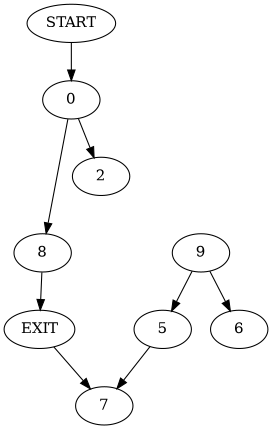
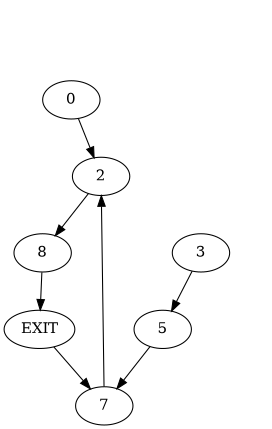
(71, 23) -> none
(58, 171) -> (75, 210)
(201, 253) -> (201, 253)
none -> (103, 296)
(239, 329) -> none
